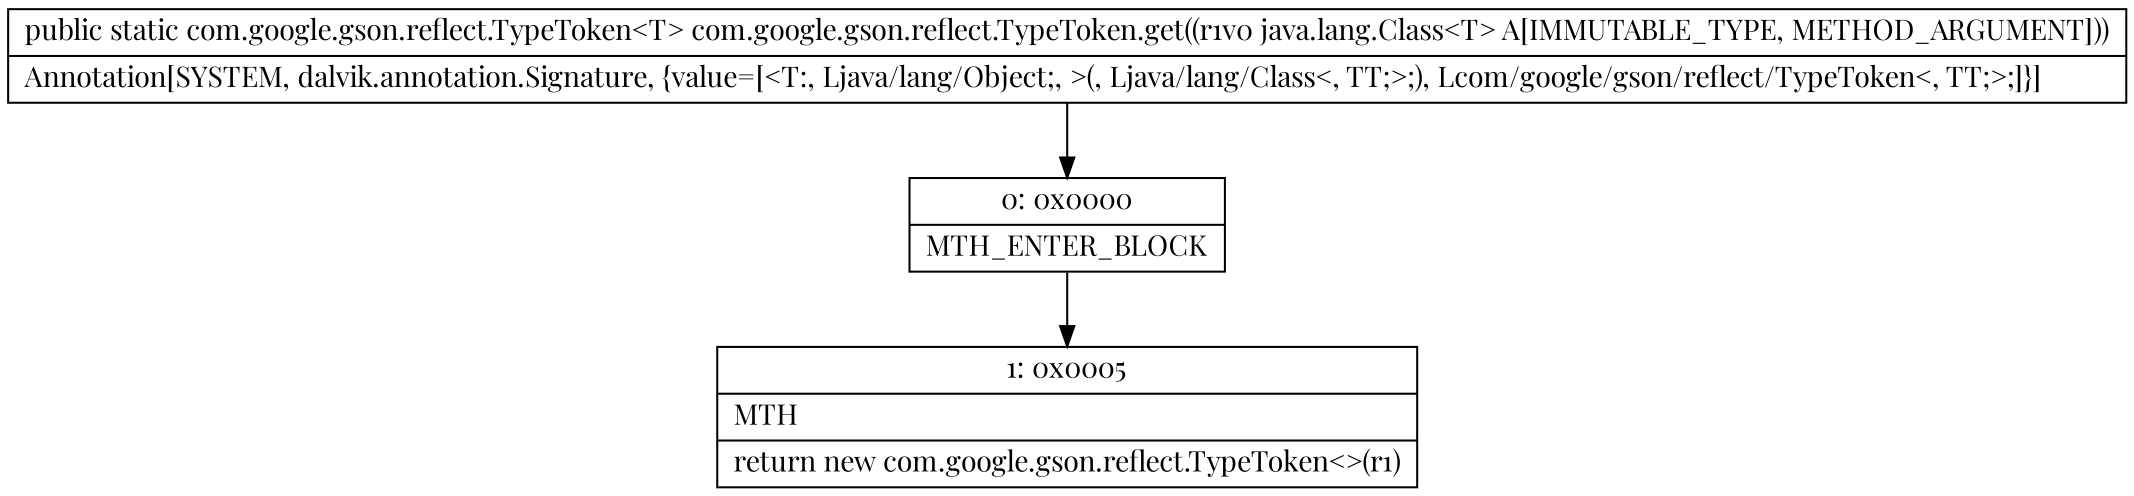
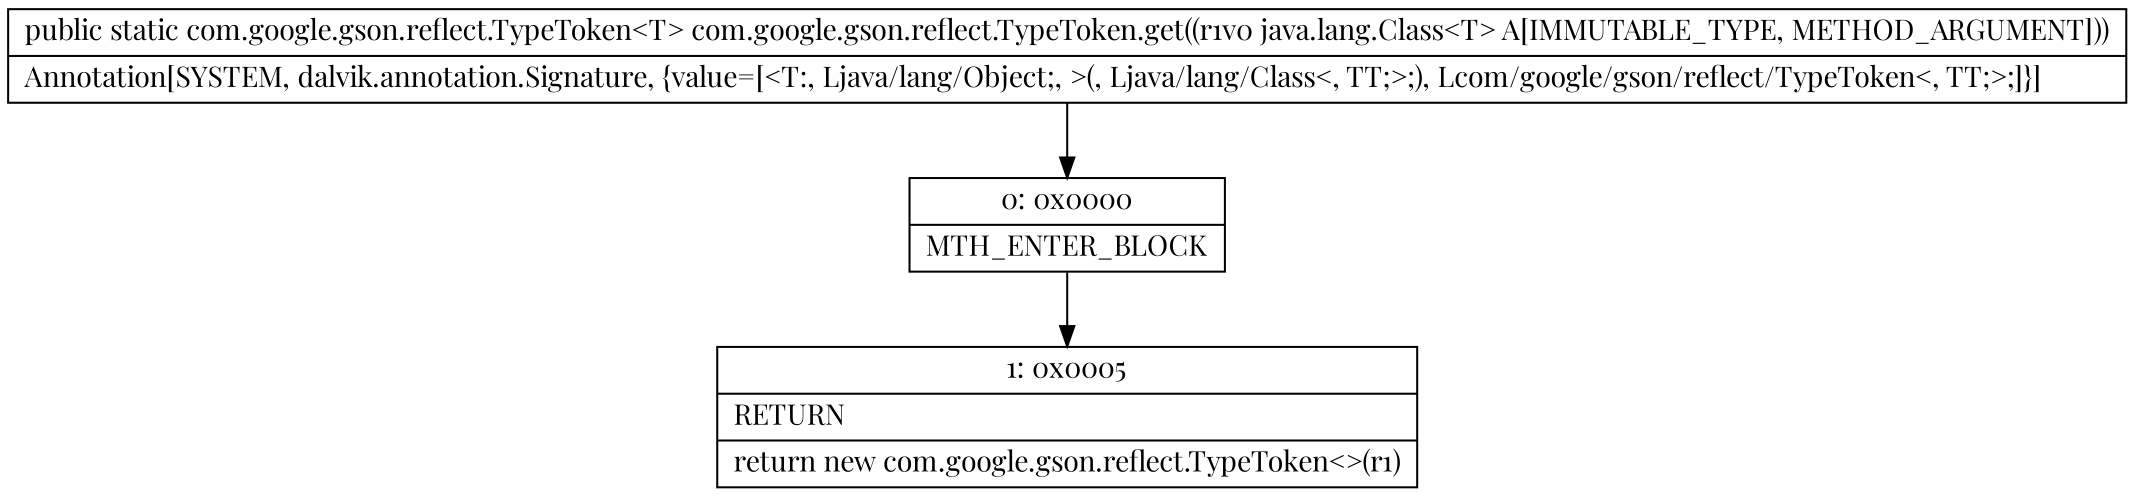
(766, 416) -> (789, 416)
